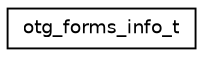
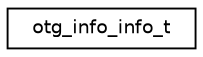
(102, 28) -> (102, 28)
